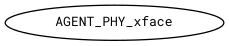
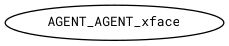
(115, 23) -> (115, 23)
